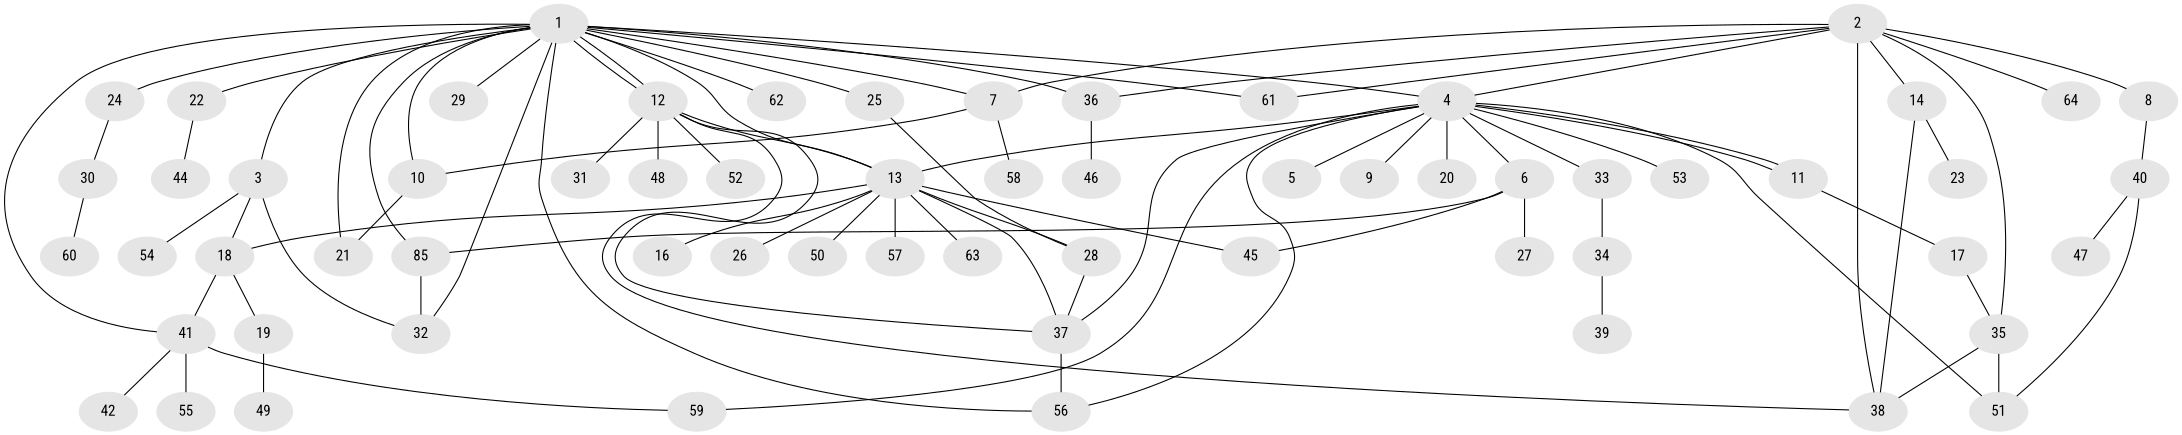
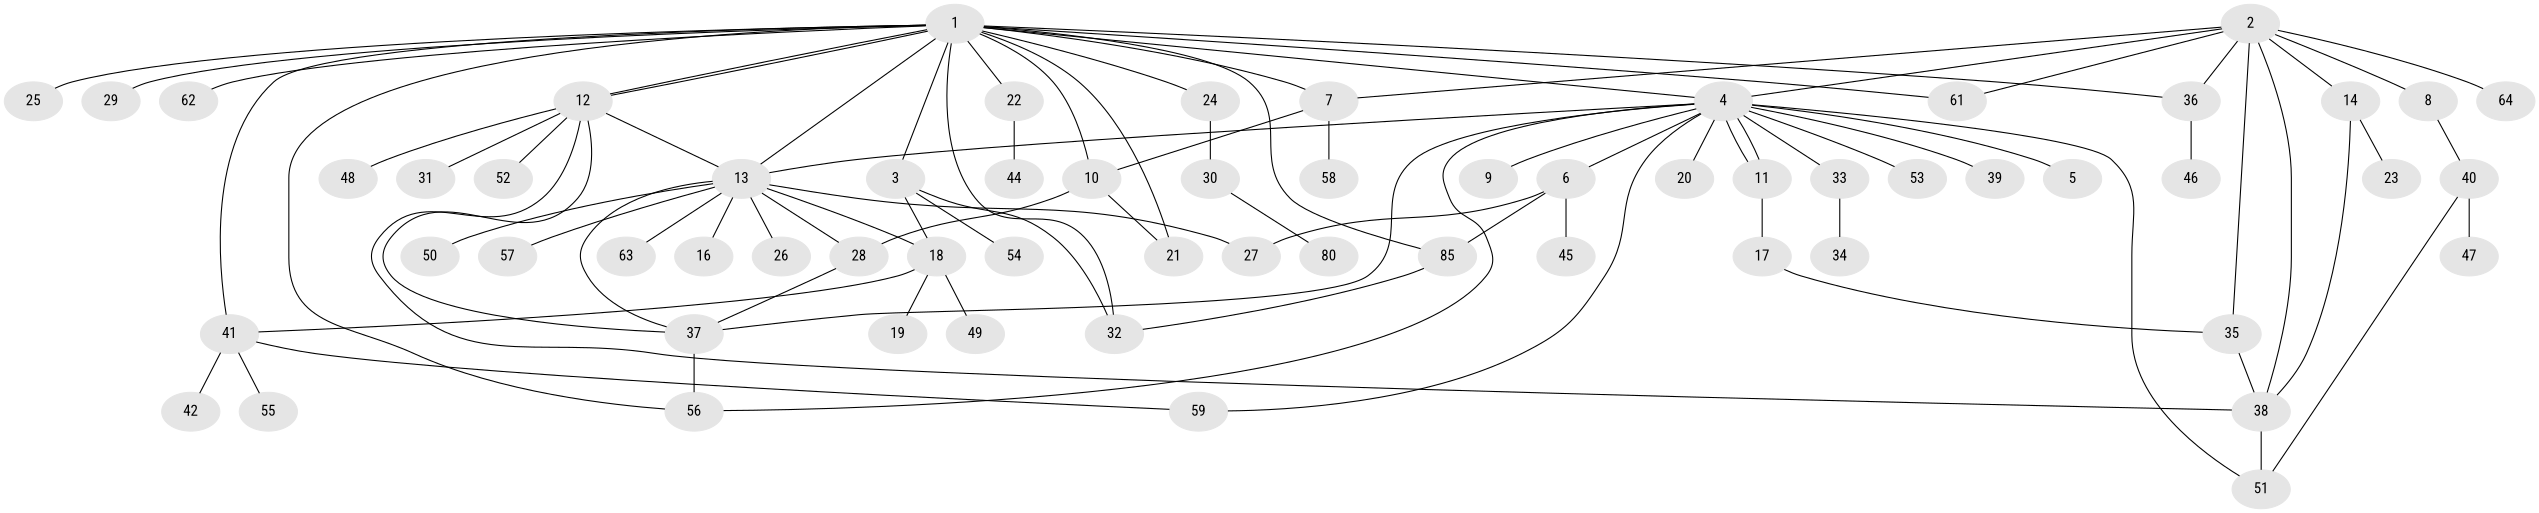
(962, 186) -> (975, 218)
(1073, 219) -> (1047, 210)
(70, 257) -> (1329, 257)
(1602, 295) -> (1863, 132)
(264, 373) -> (956, 295)
(1999, 373) -> (2261, 451)
